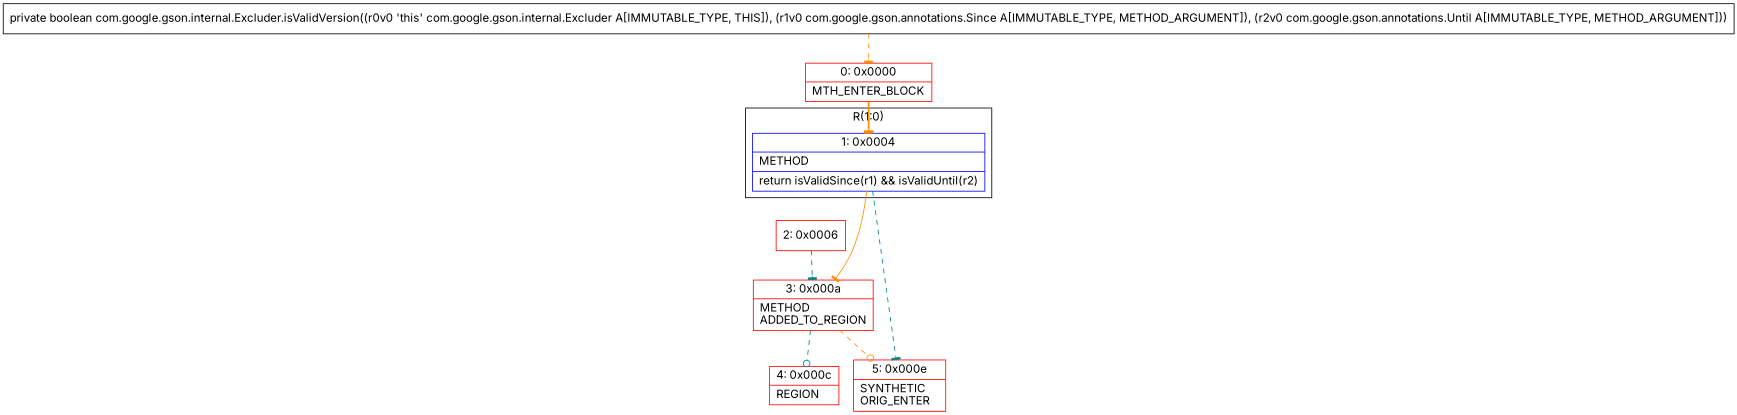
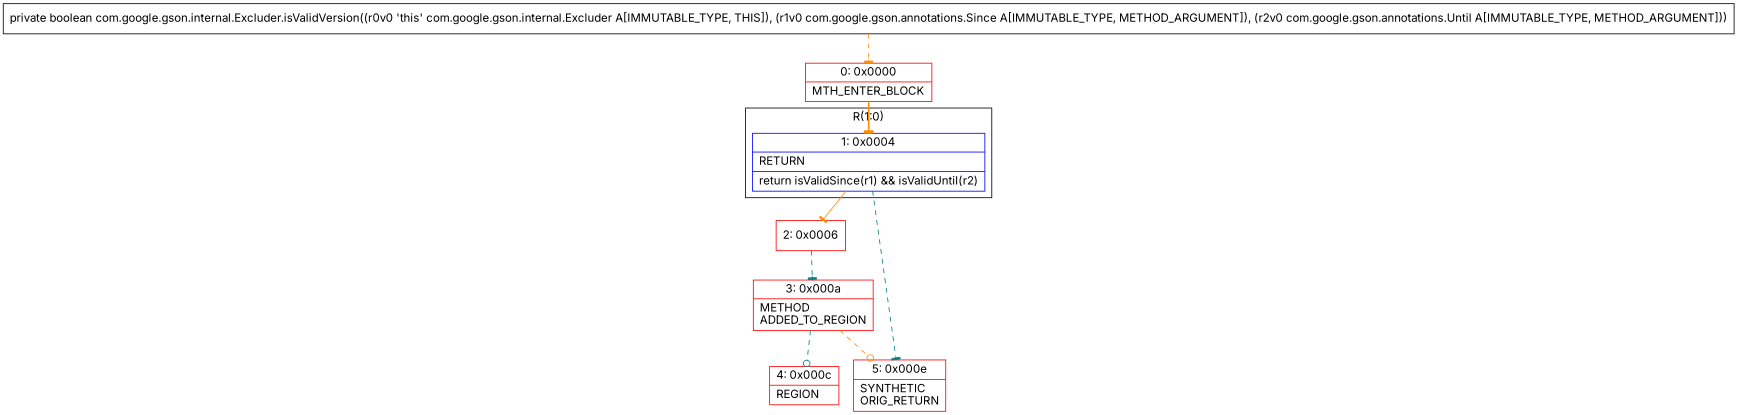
(784, 161) -> (782, 161)
(858, 236) -> (836, 204)
(895, 401) -> (900, 401)
